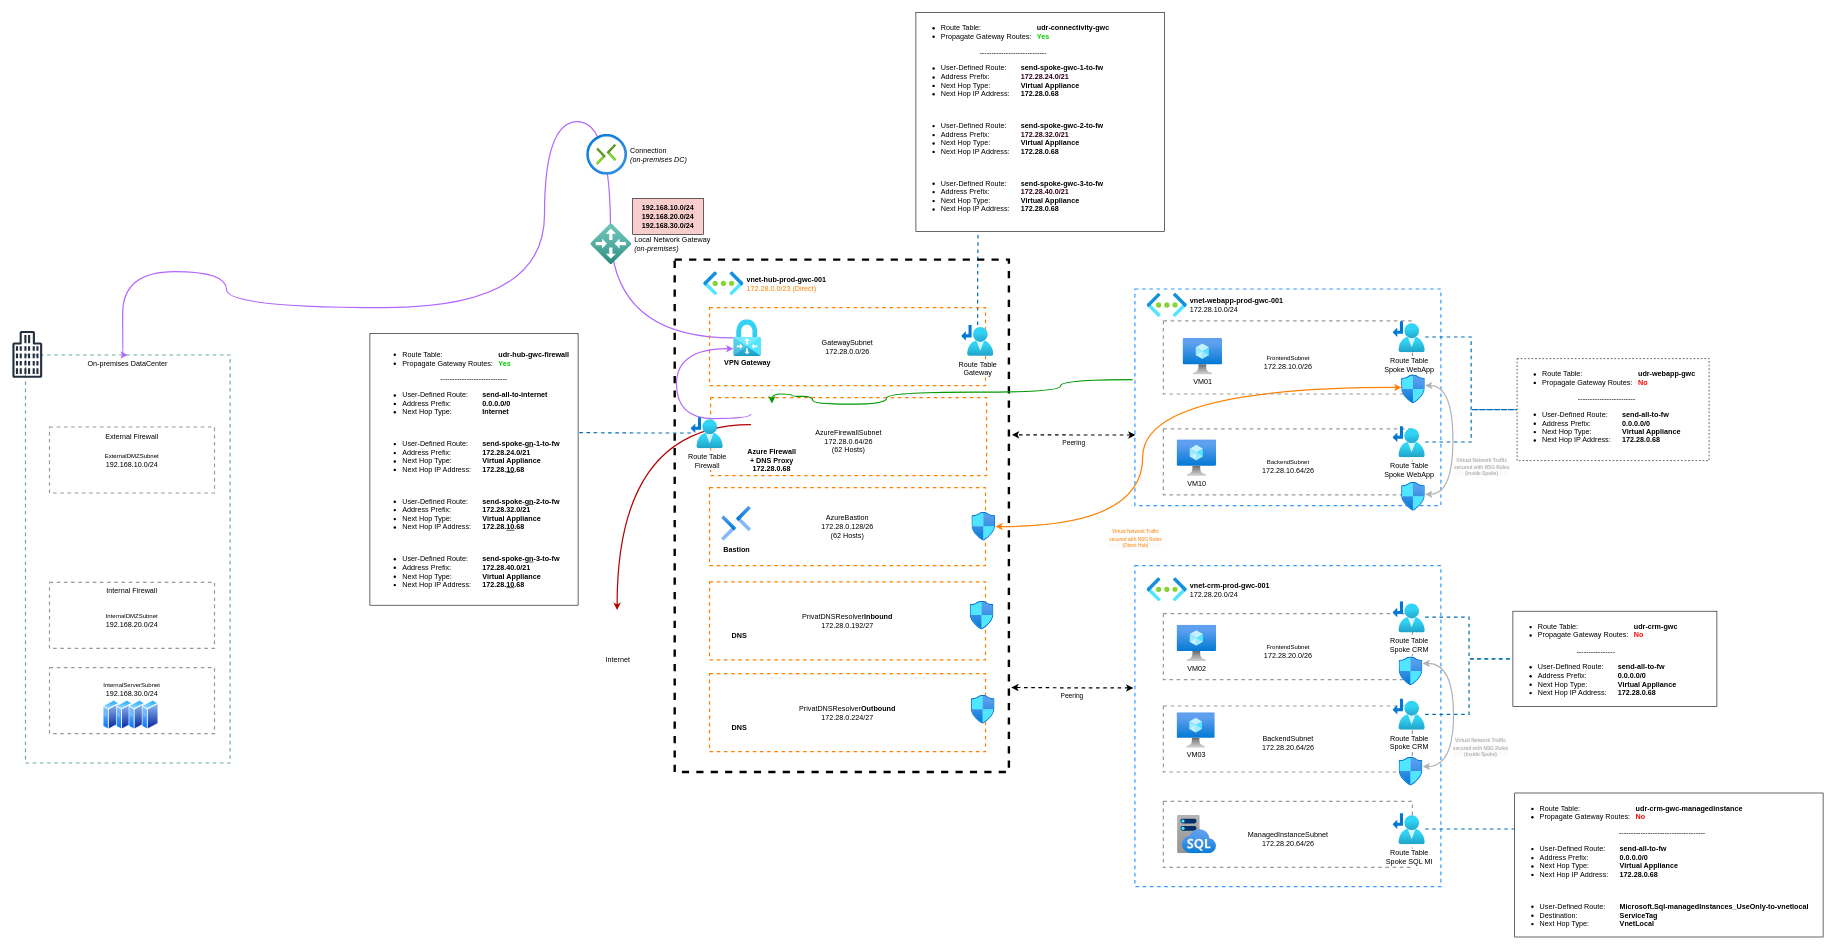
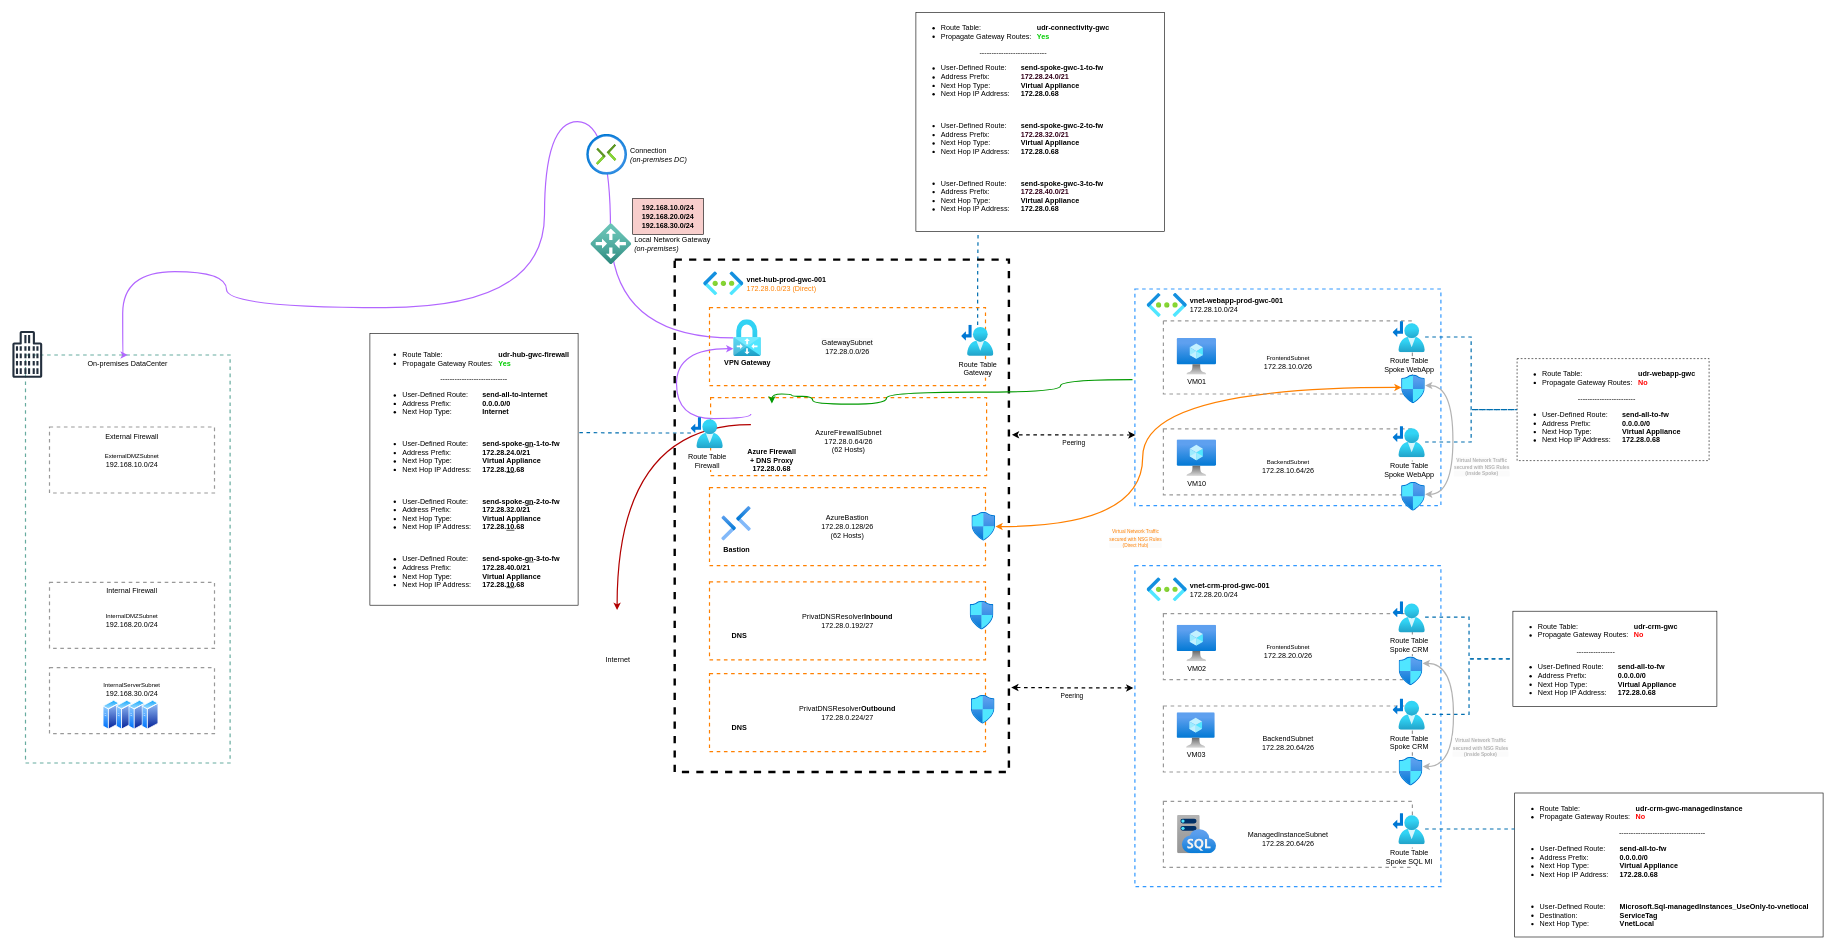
(1203, 356) -> (1197, 356)
